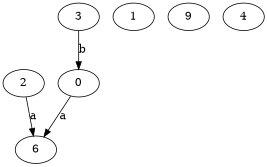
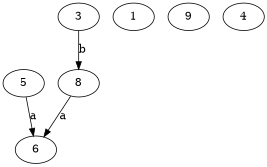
(24, 83) -> (24, 83)
(79, 83) -> (79, 83)
